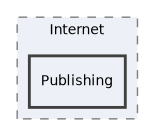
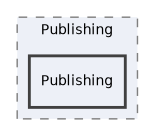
(77, 31) -> (77, 31)
